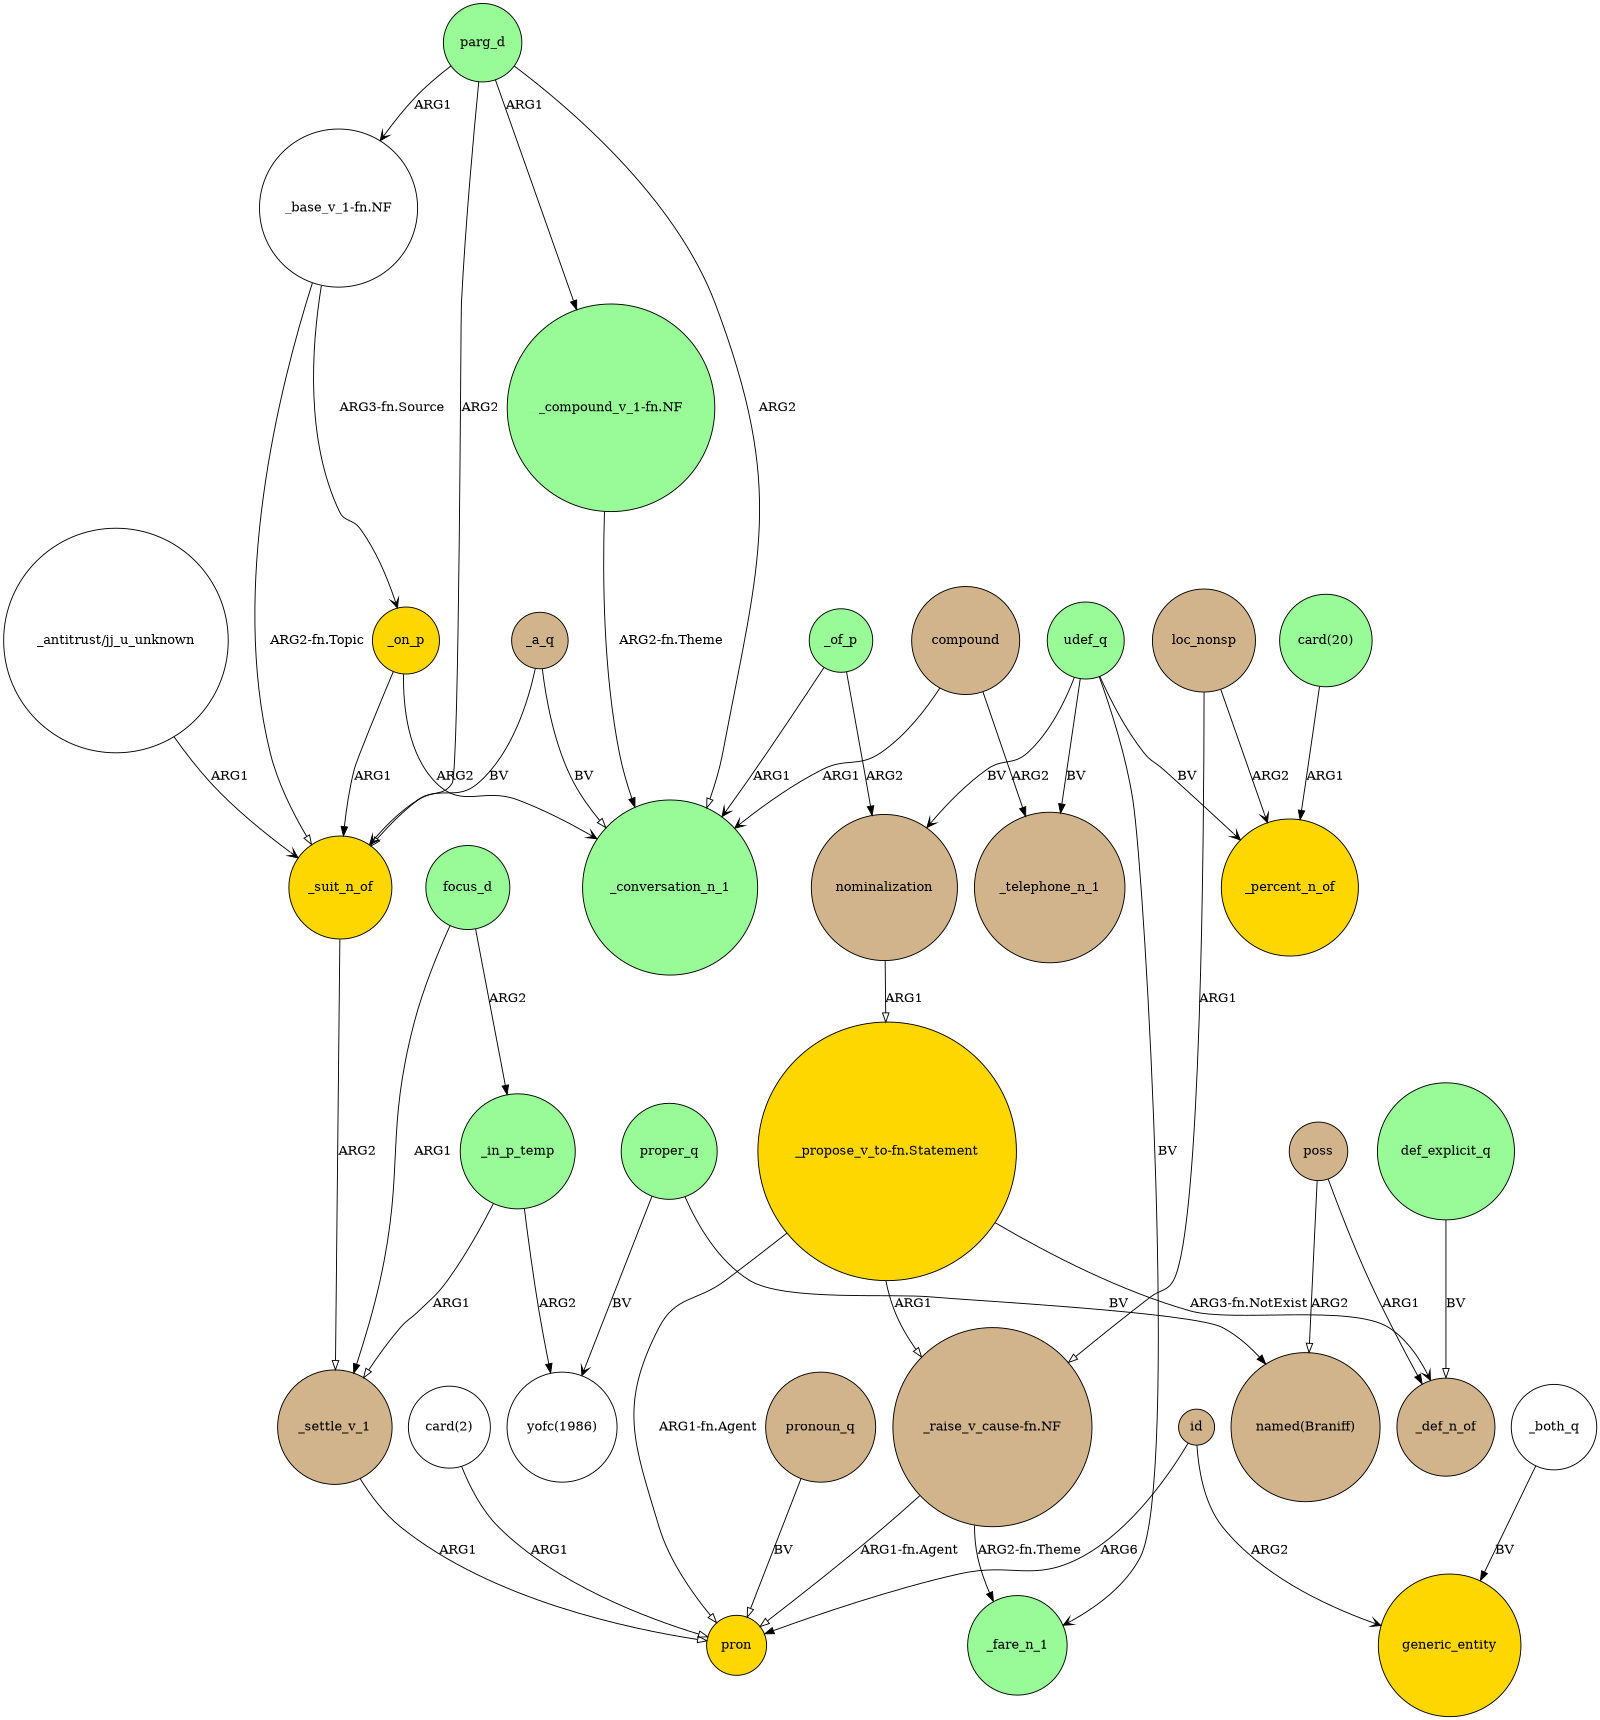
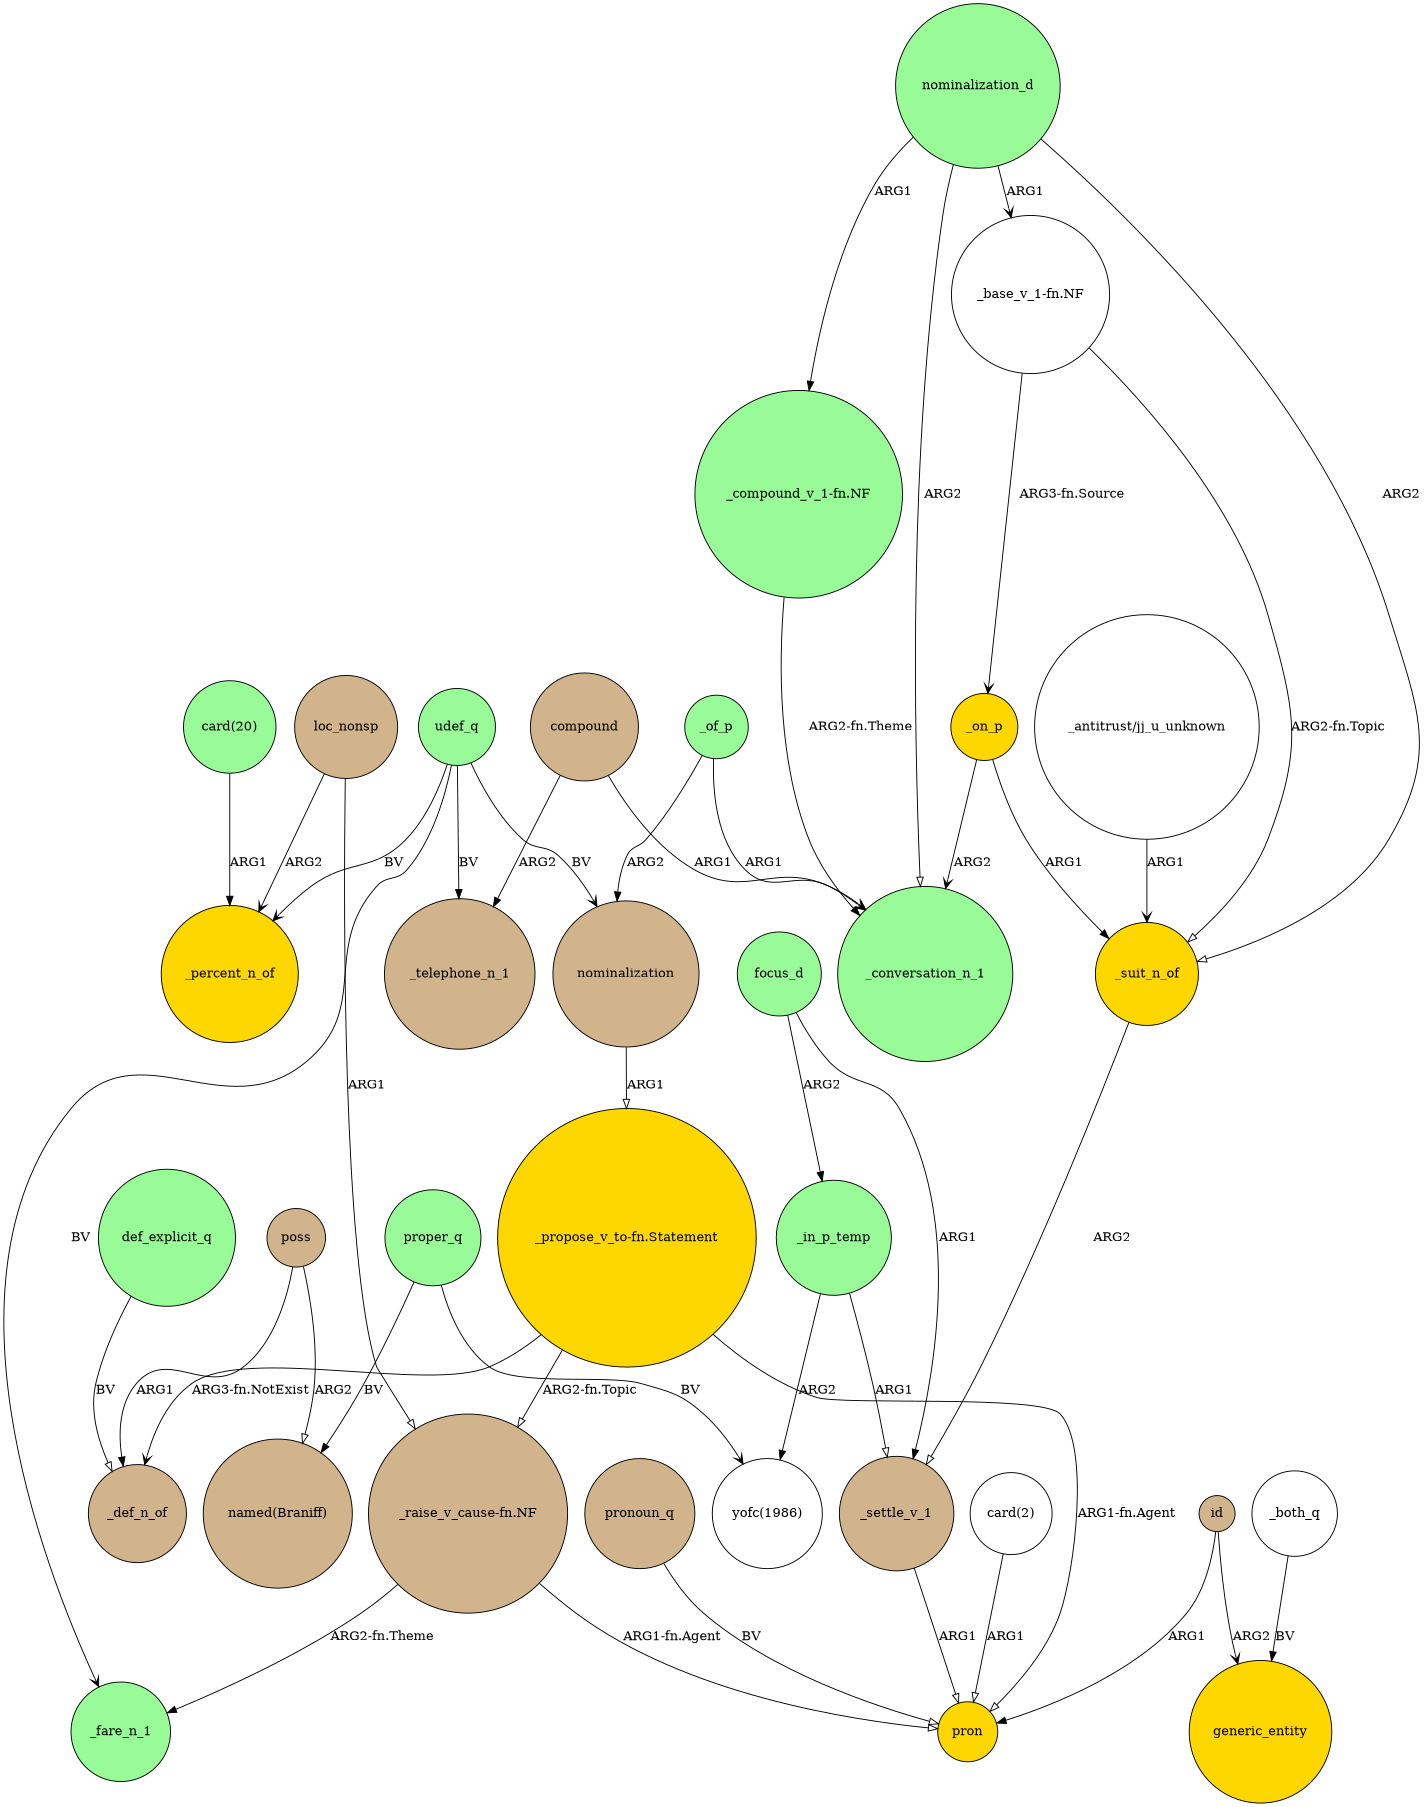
(483, 43) -> (978, 86)
(540, 641) -> none
(913, 1304) -> (590, 1390)
(1119, 1550) -> (1187, 1637)
